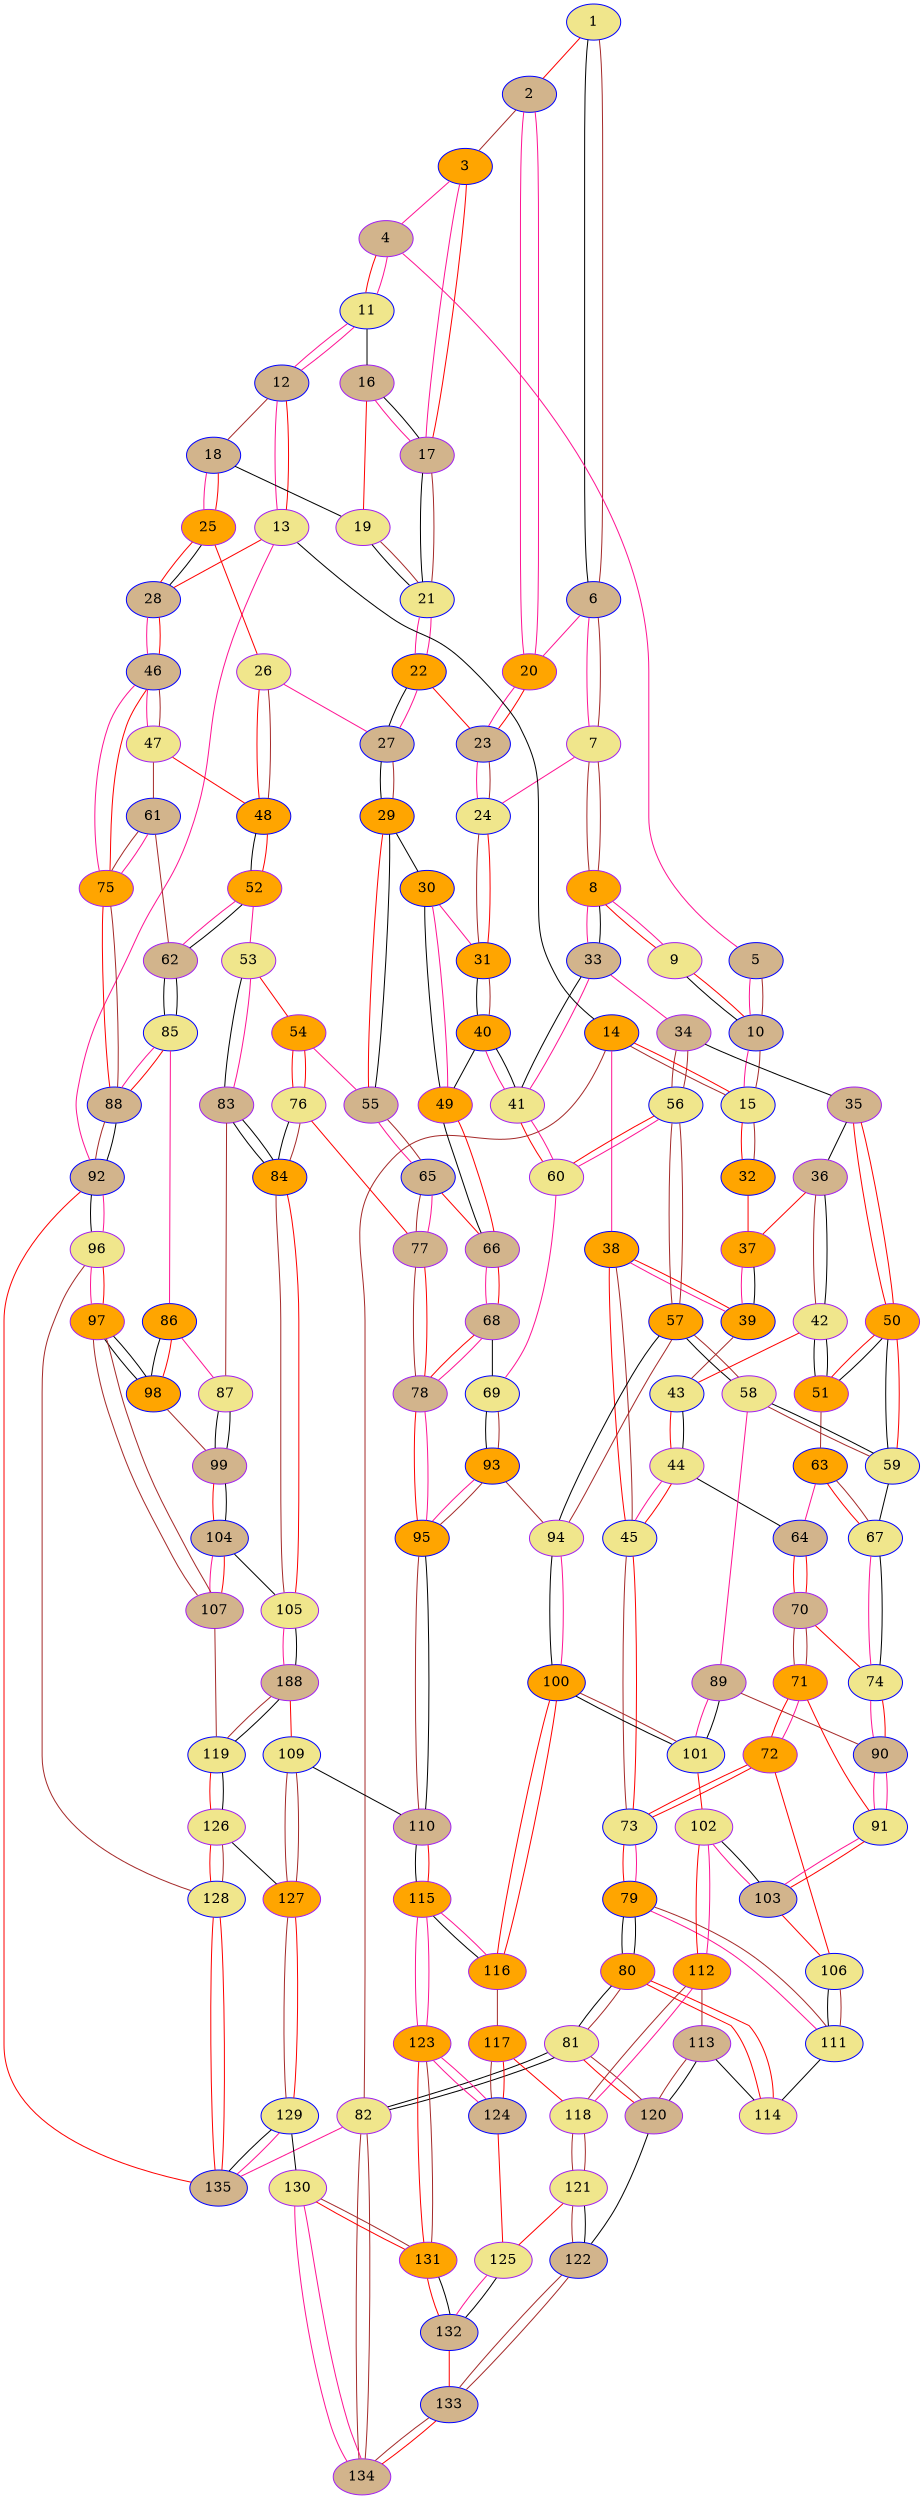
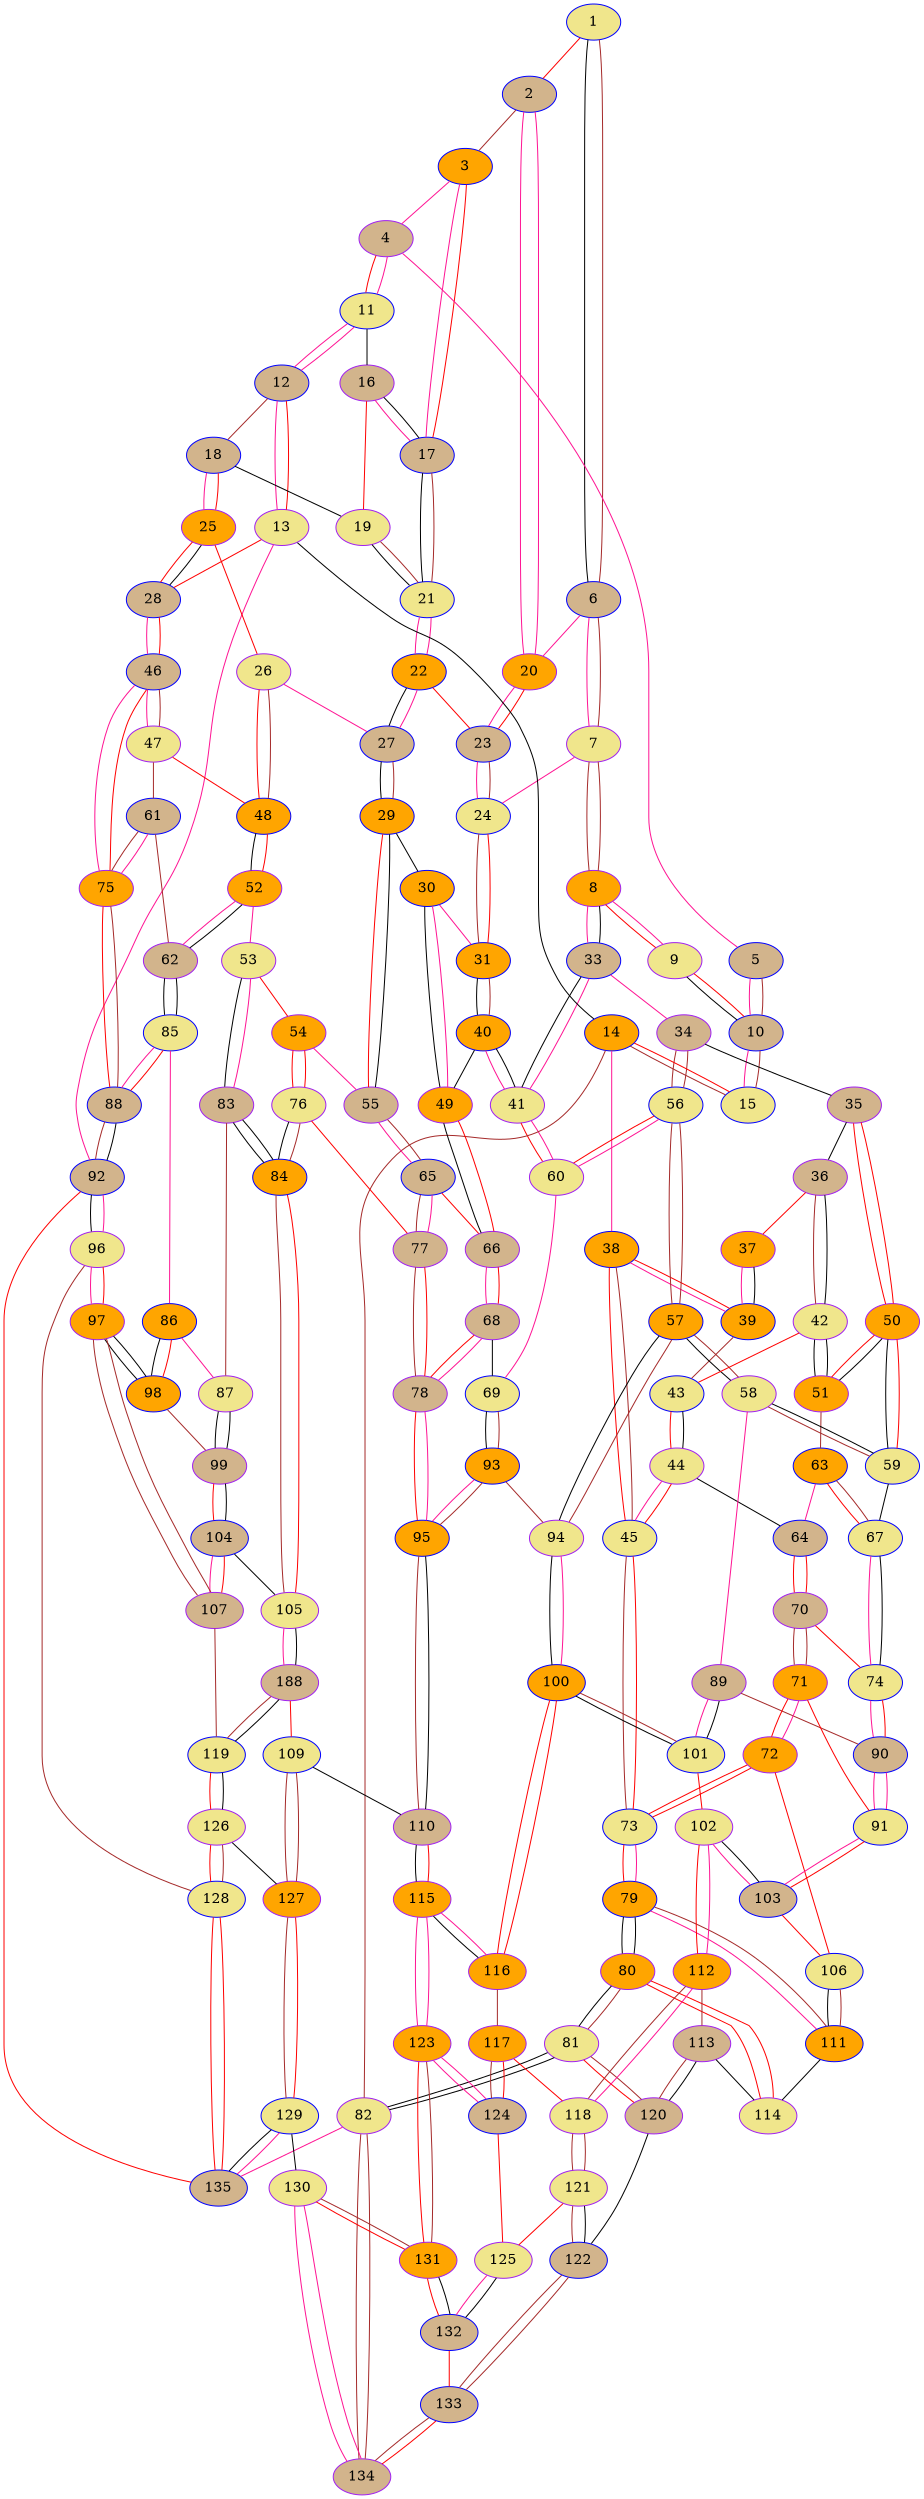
(427, 455) -> (427, 455)
(748, 1177) -> none
(834, 2044) -> (834, 2044)
